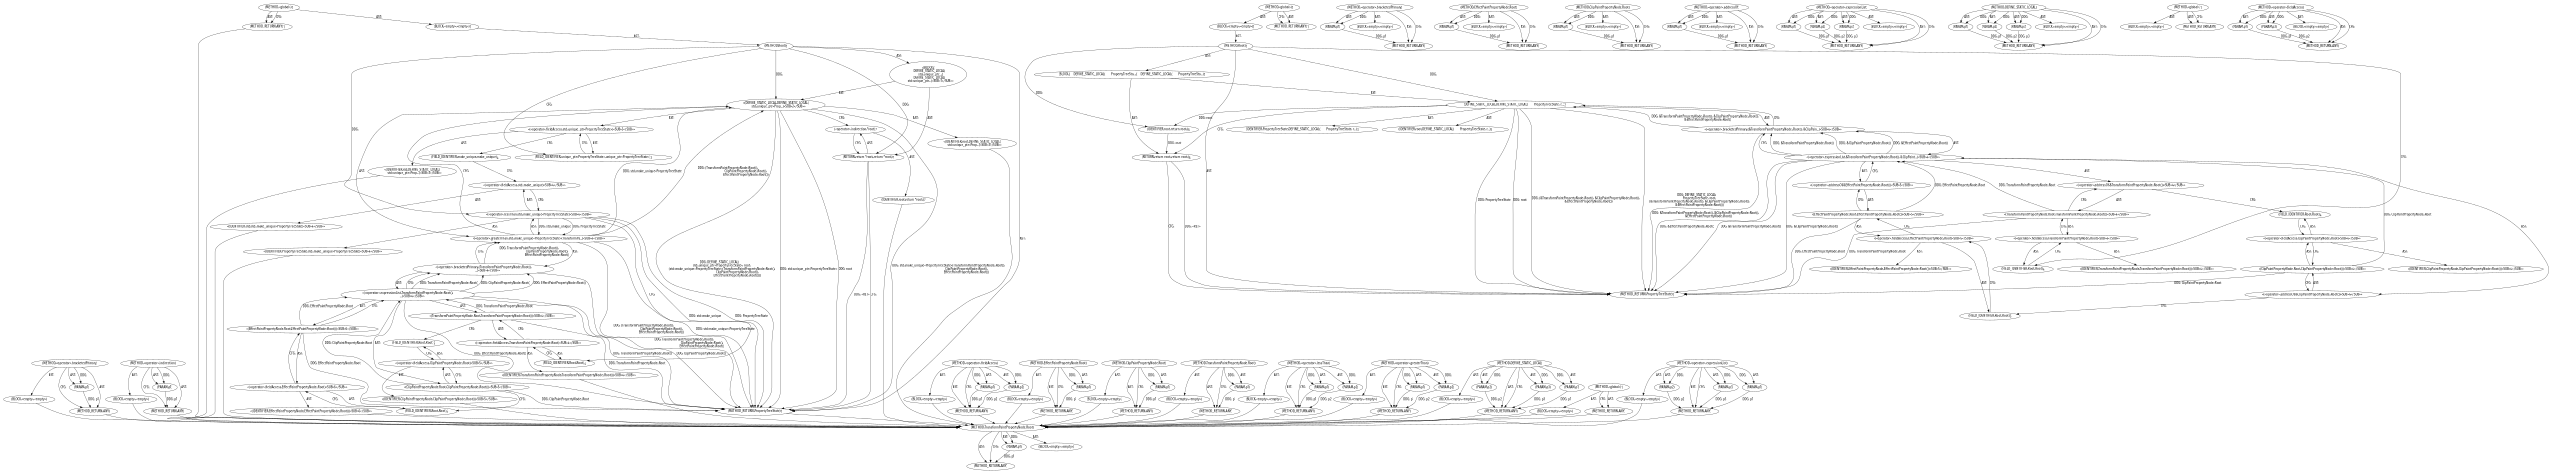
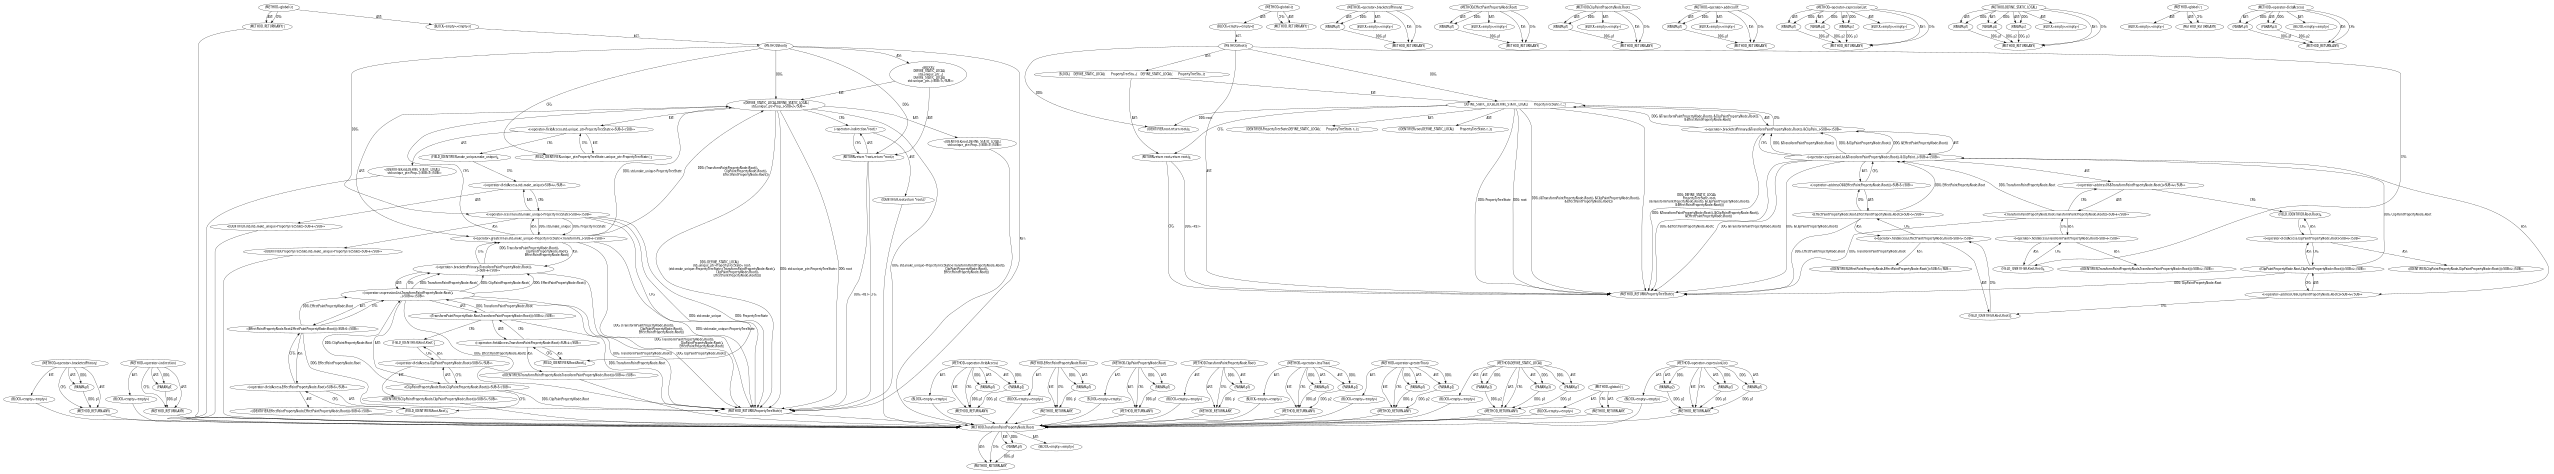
(1167, 142) -> none
